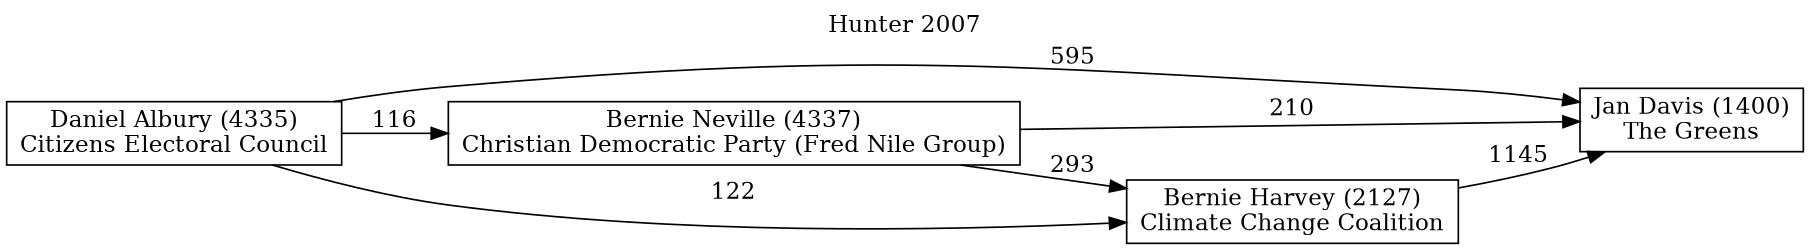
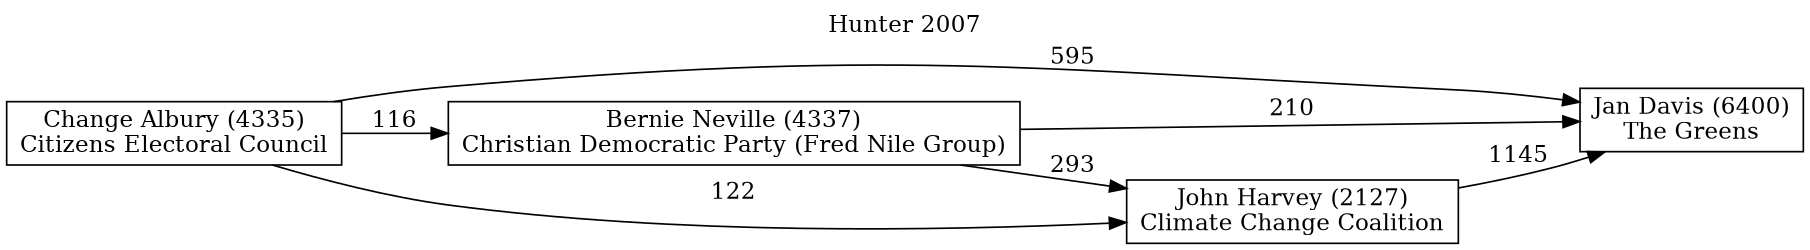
(1692, 120) -> (1692, 120)
(174, 133) -> (174, 133)
(1292, 212) -> (1292, 212)
